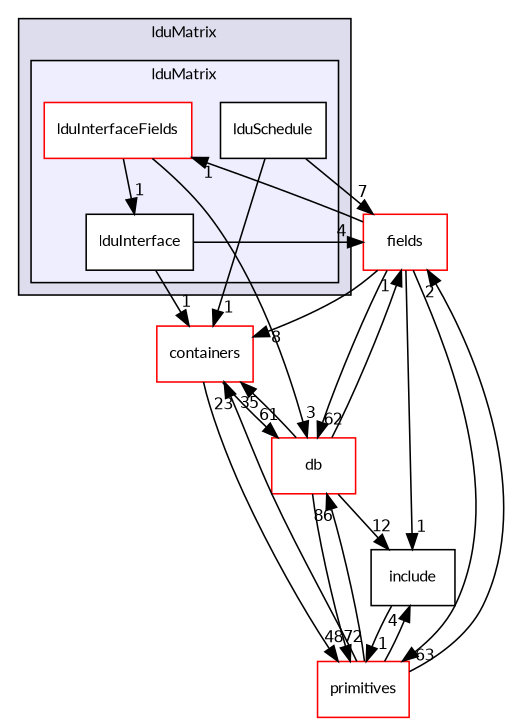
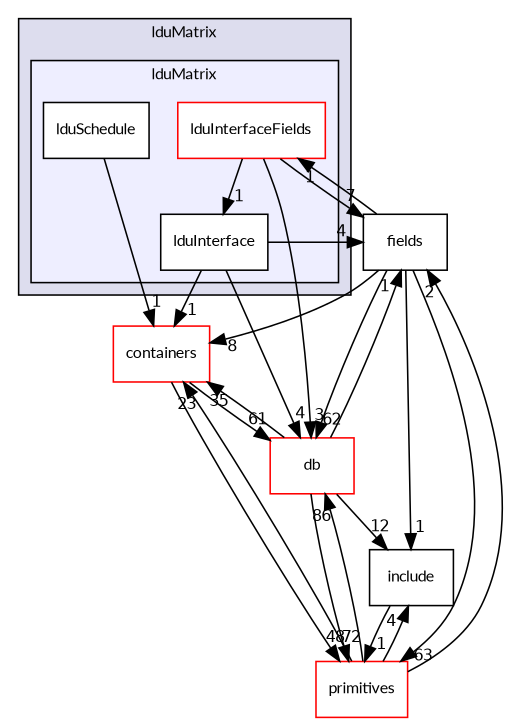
(328, 177) -> (315, 184)
(405, 242) -> (405, 242)
none -> (260, 347)
